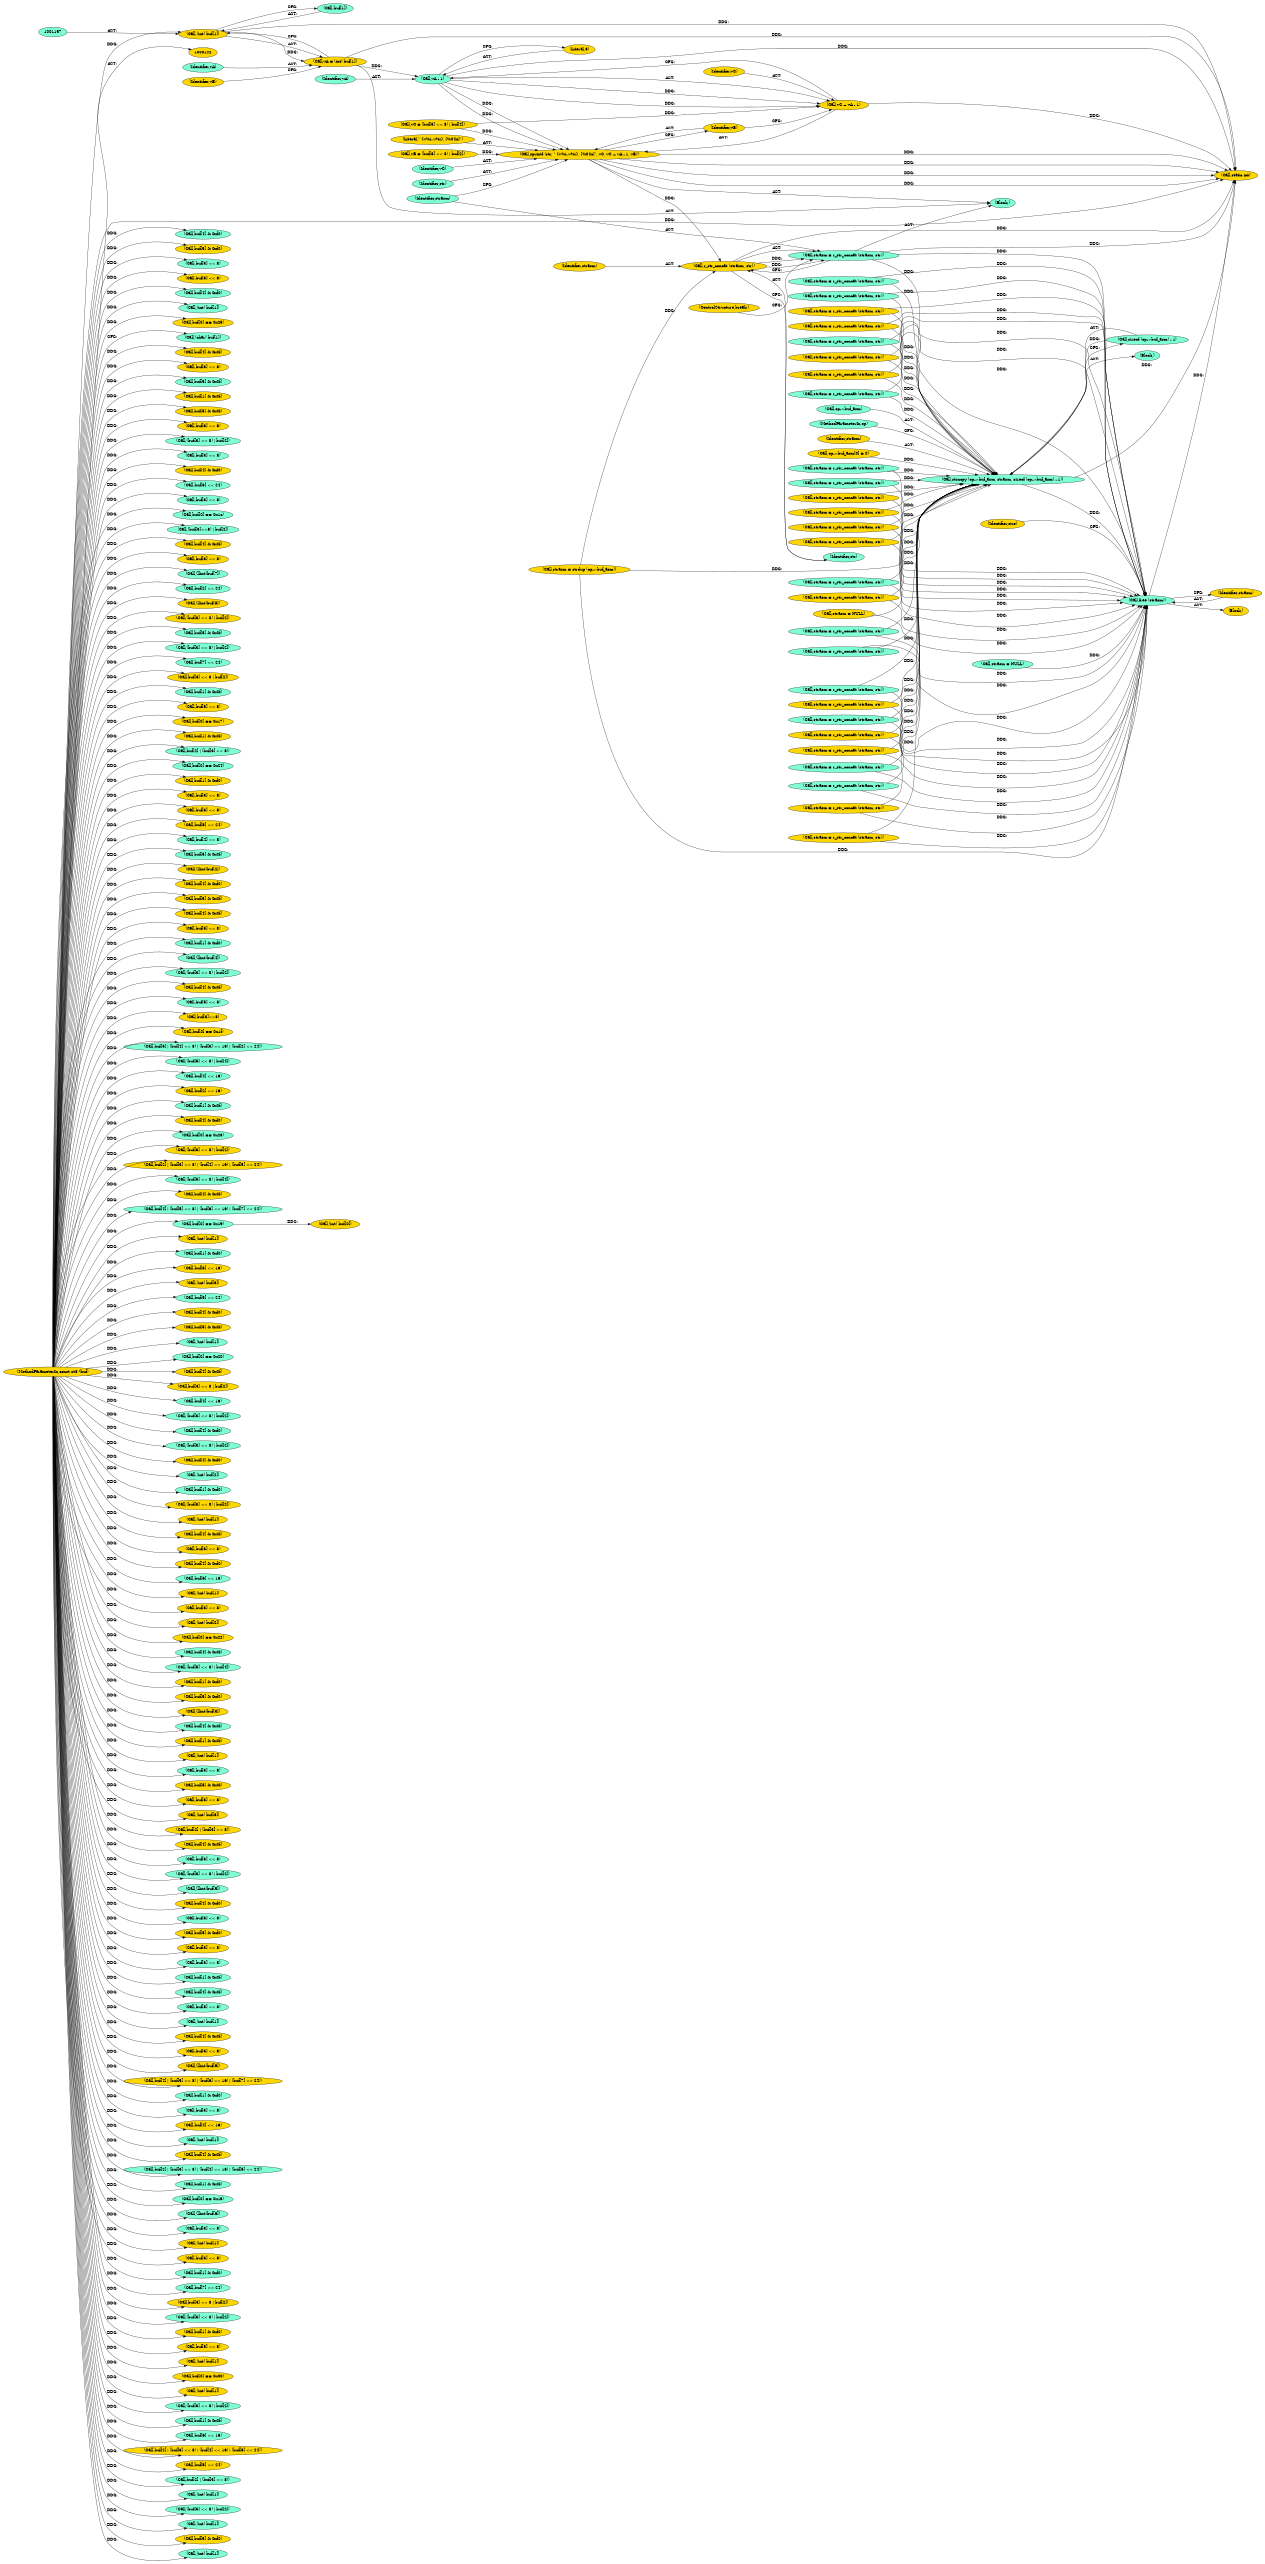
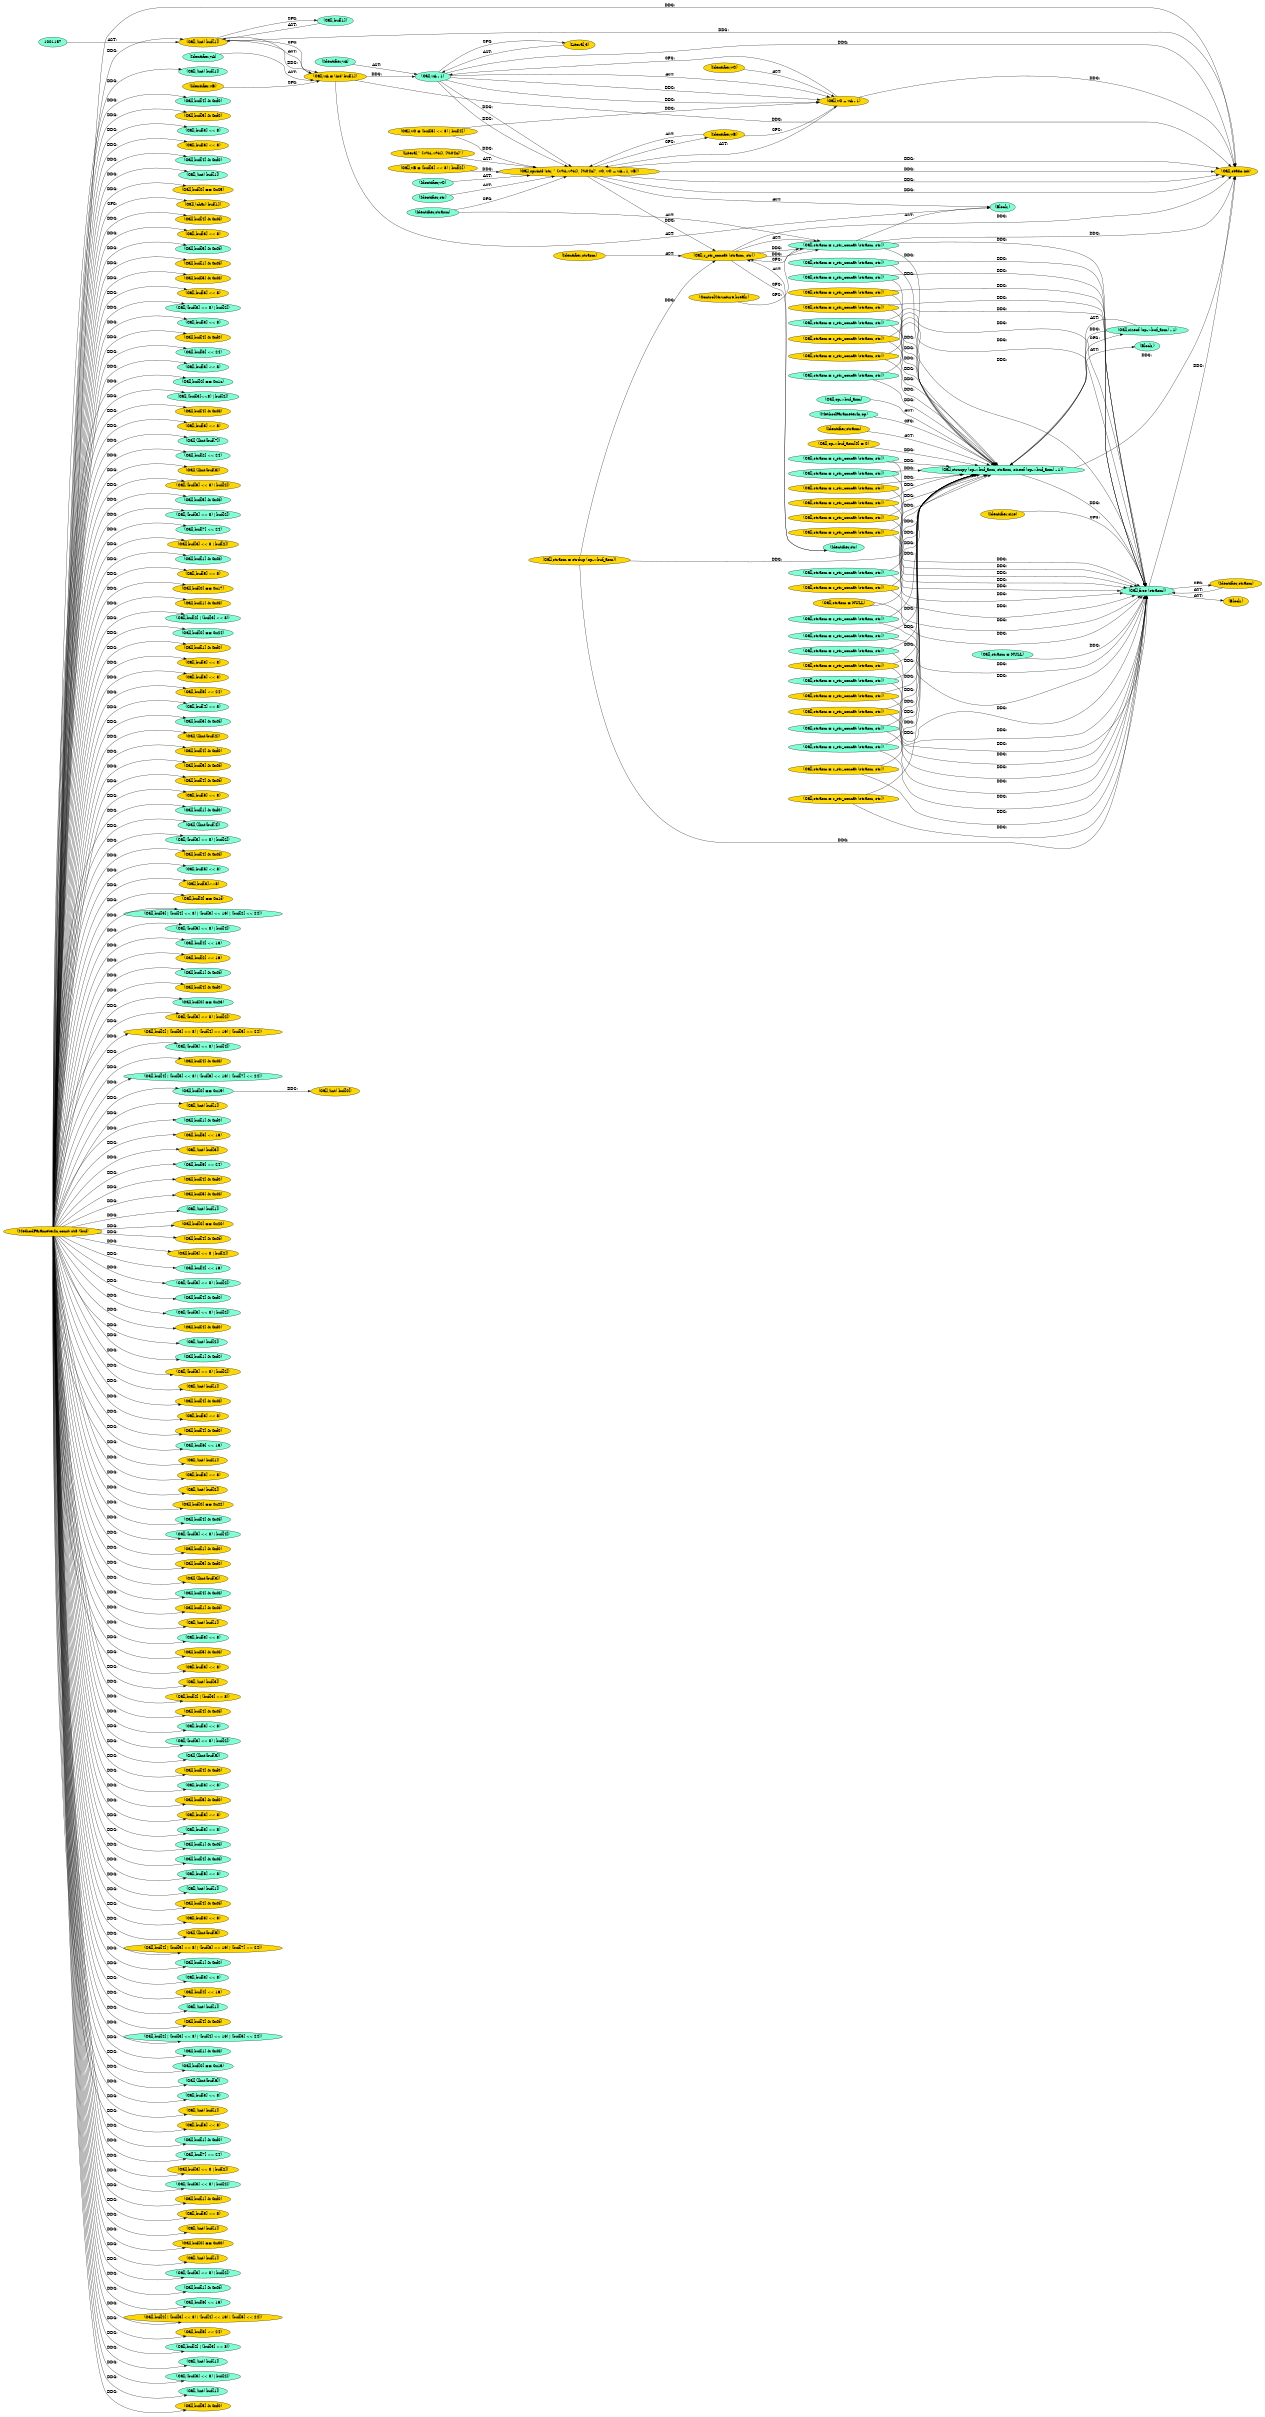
(203, 53) -> none
(203, 338) -> (203, 205)
(203, 1357) -> (203, 1224)
